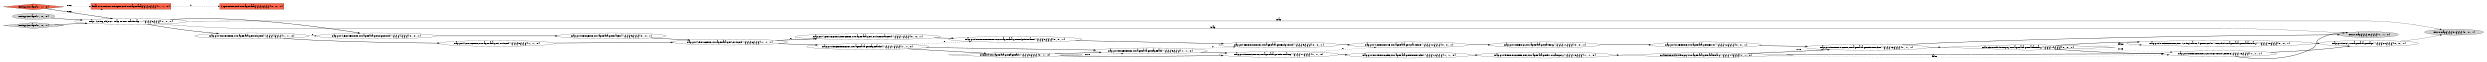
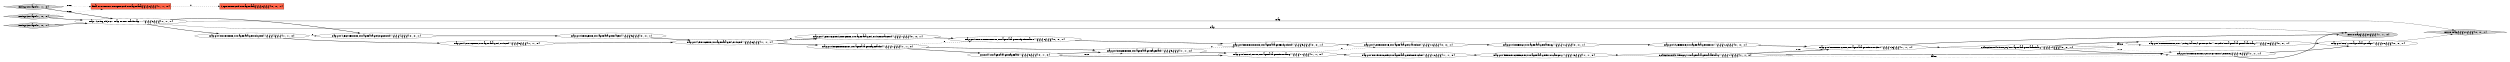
(34, 7) -> (34, 7)
(34, 16) -> (34, 16)
(2454, 32) -> (2465, 32)
(1015, 55) -> (1015, 55)
